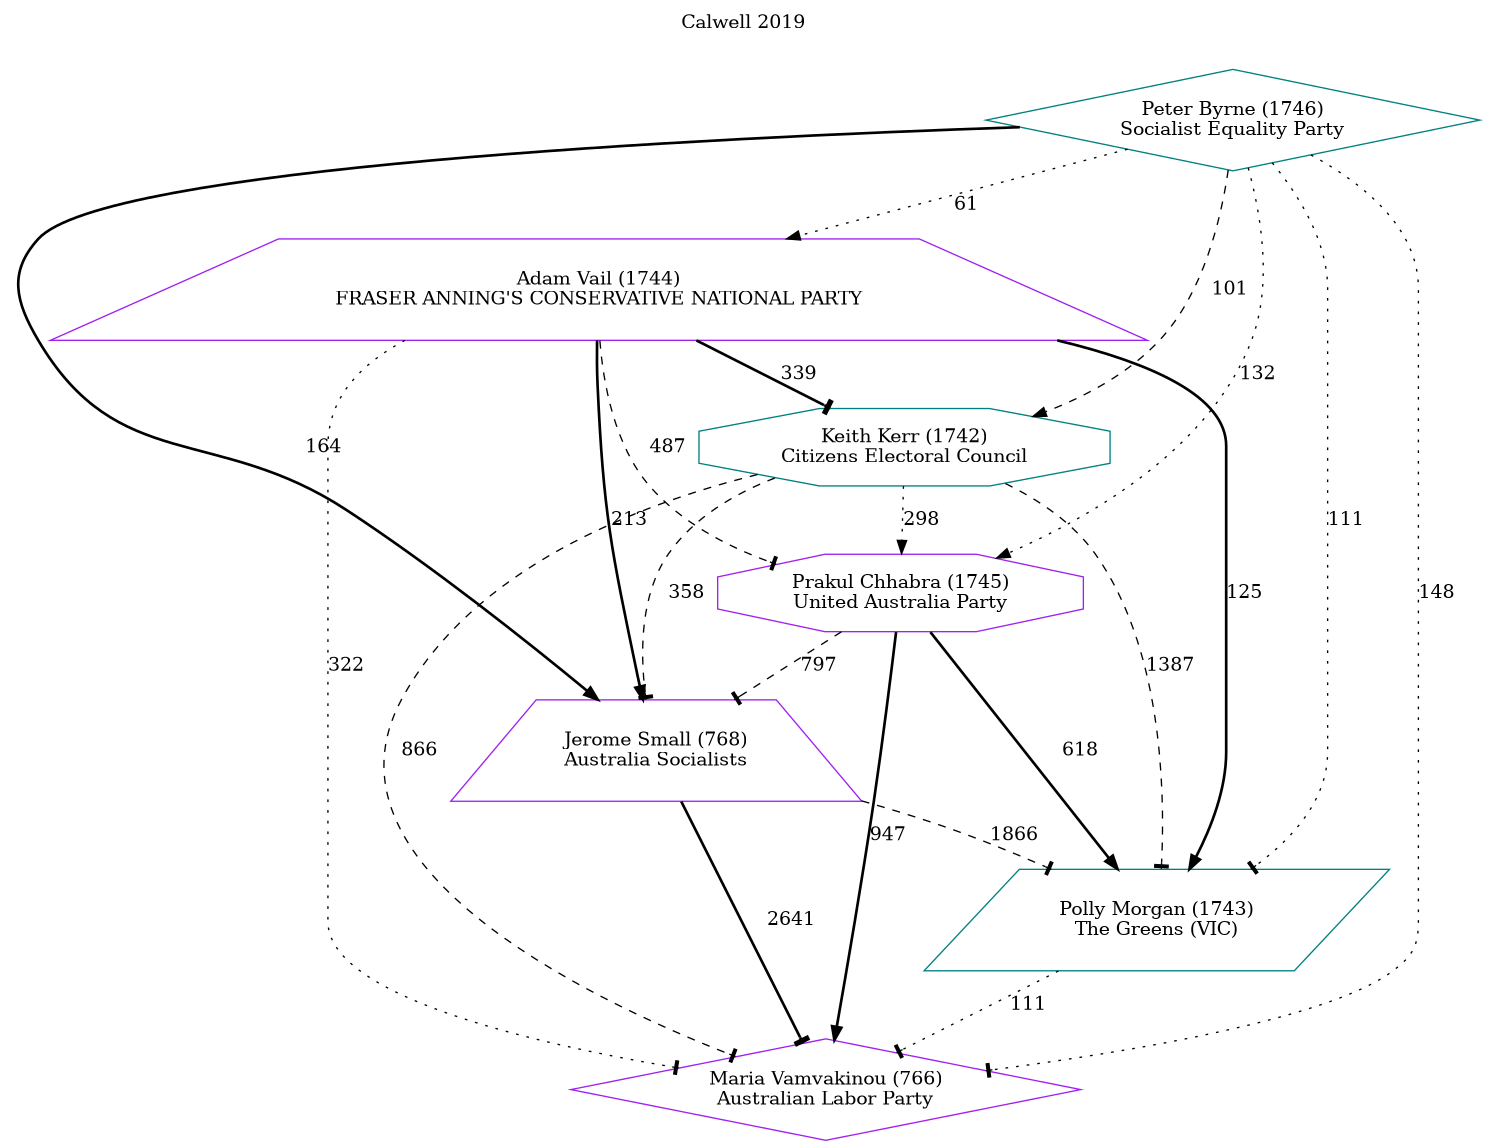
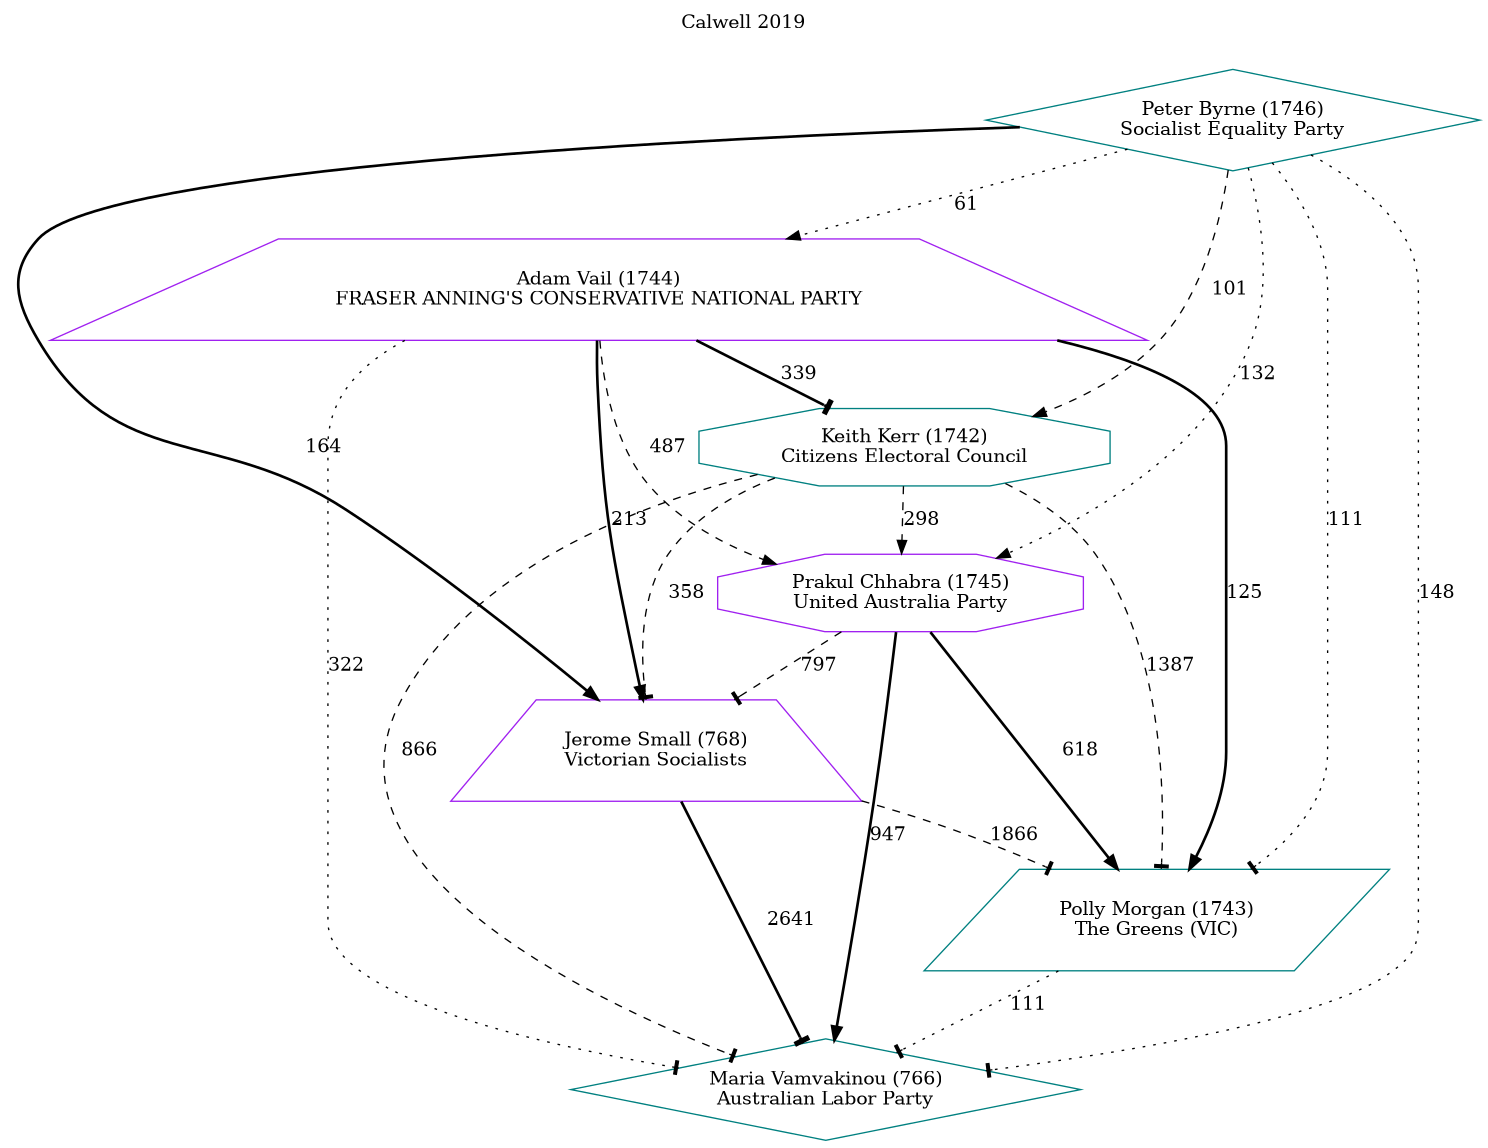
(646, 481) -> (646, 481)
(903, 513) -> (903, 513)
(656, 751) -> (656, 751)
(826, 1090) -> (826, 1090)
